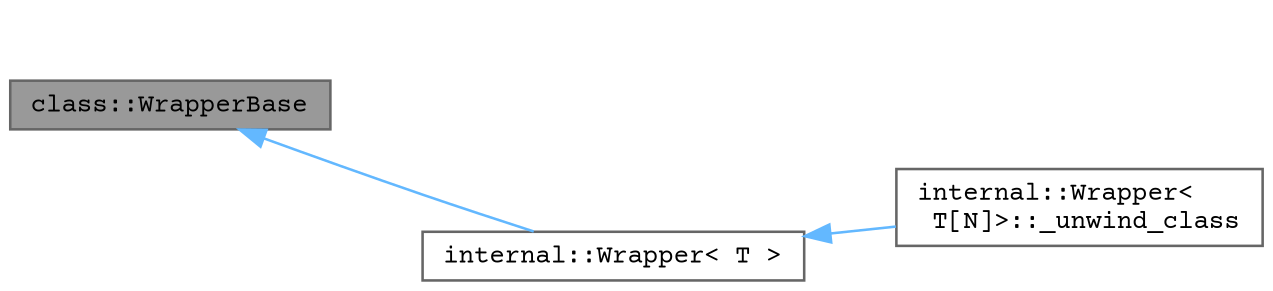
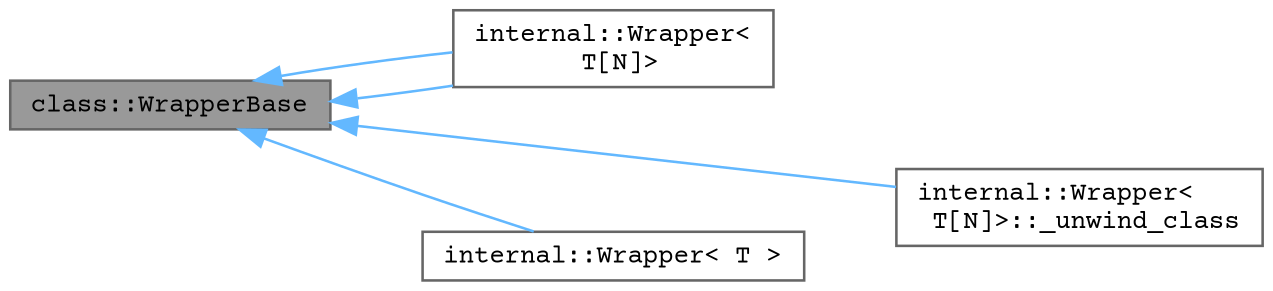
none -> (613, 49)
(863, 230) -> (627, 156)
